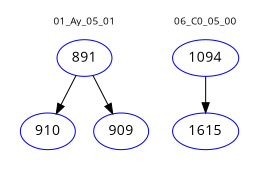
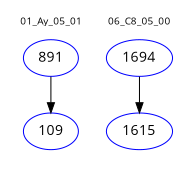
(206, 22) -> (139, 22)
(206, 58) -> (139, 58)
(48, 131) -> none
(121, 131) -> (51, 131)
